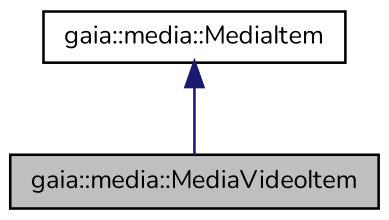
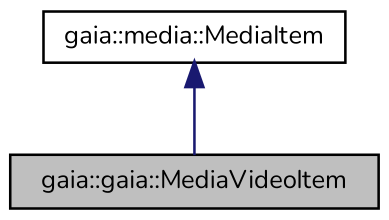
(194, 182) -> (194, 182)
